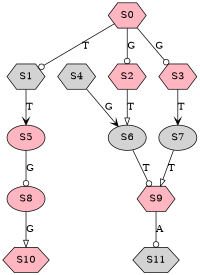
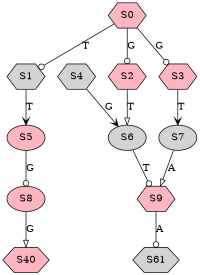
(171, 168) -> (171, 168)
(26, 260) -> (26, 260)
(156, 260) -> (156, 260)
